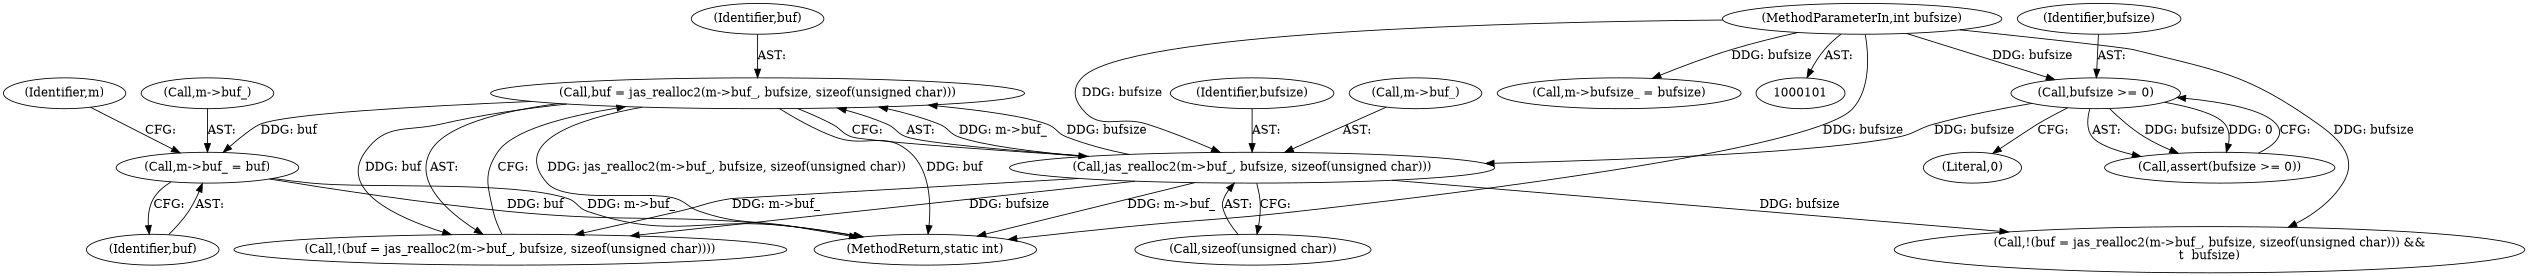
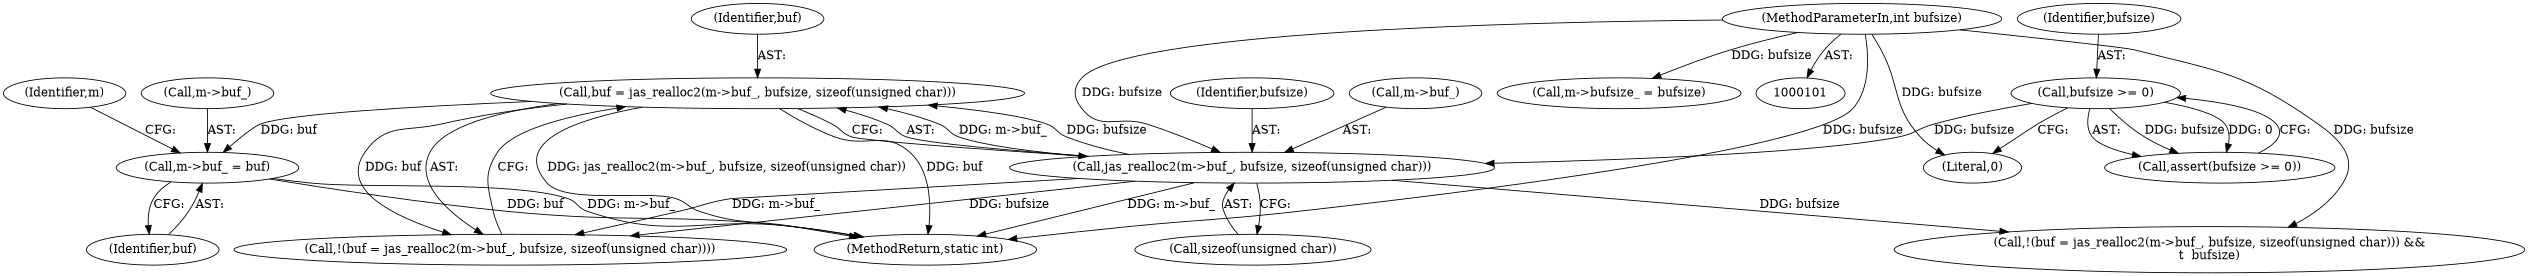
(1976, 55) -> (1898, 97)
